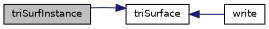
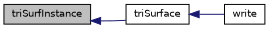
(103, 8) -> (113, 21)
